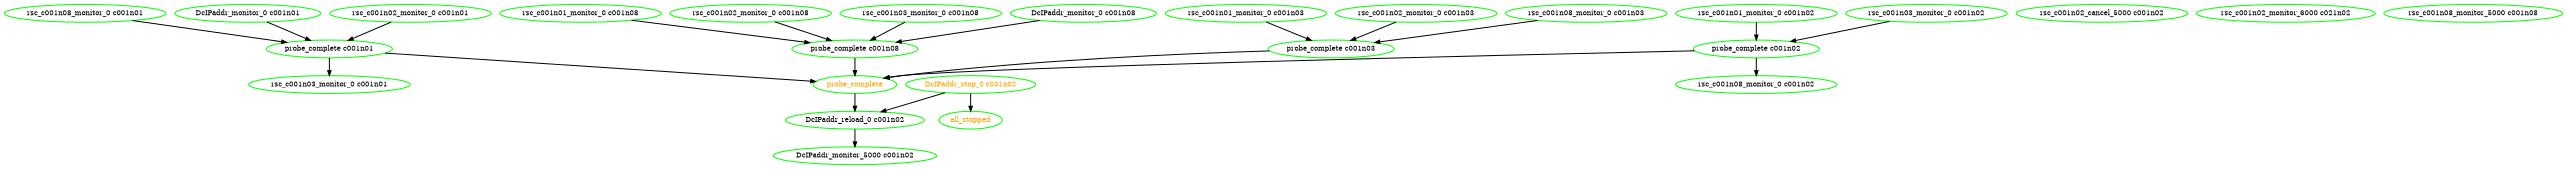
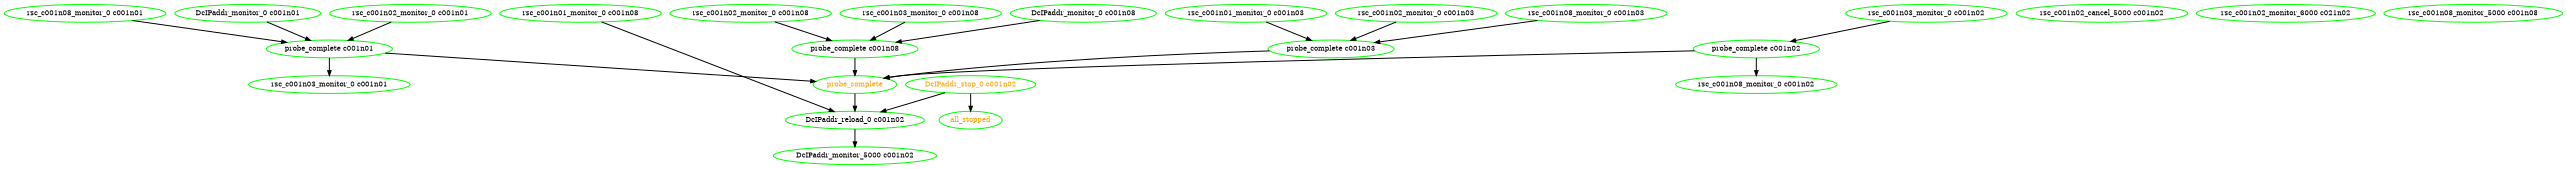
(1756, 13) -> none
(718, 31) -> (716, 66)
